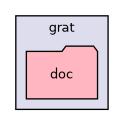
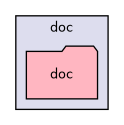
(62, 28) -> (62, 28)
